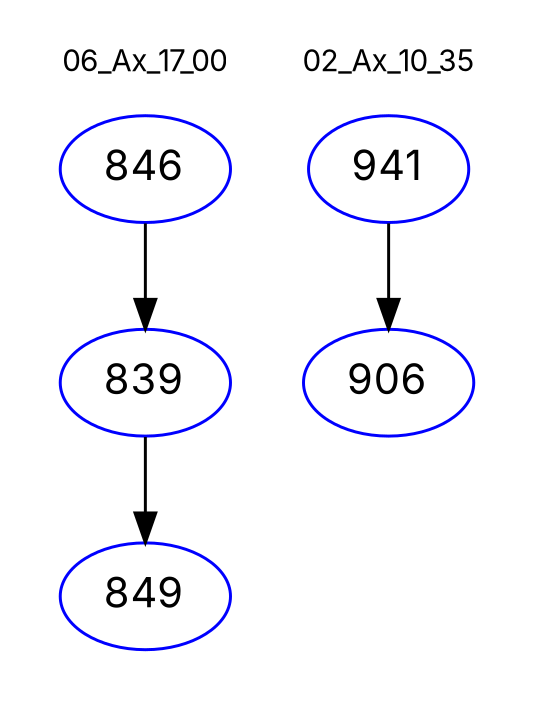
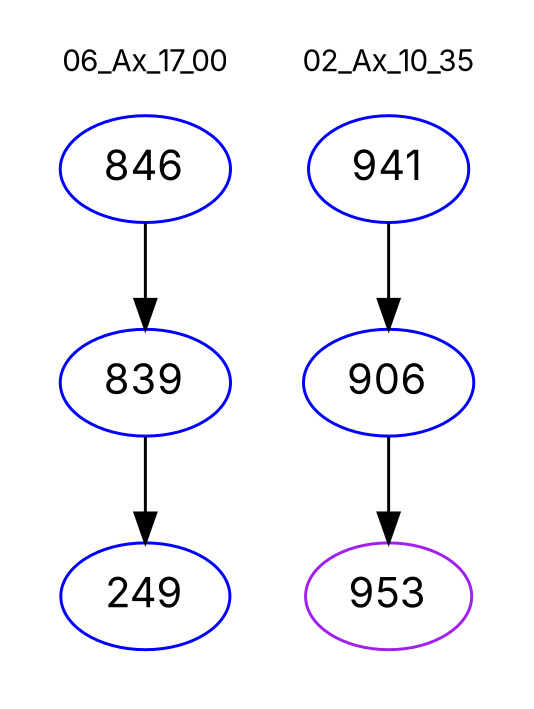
(145, 596) -> (145, 596)
none -> (389, 596)
